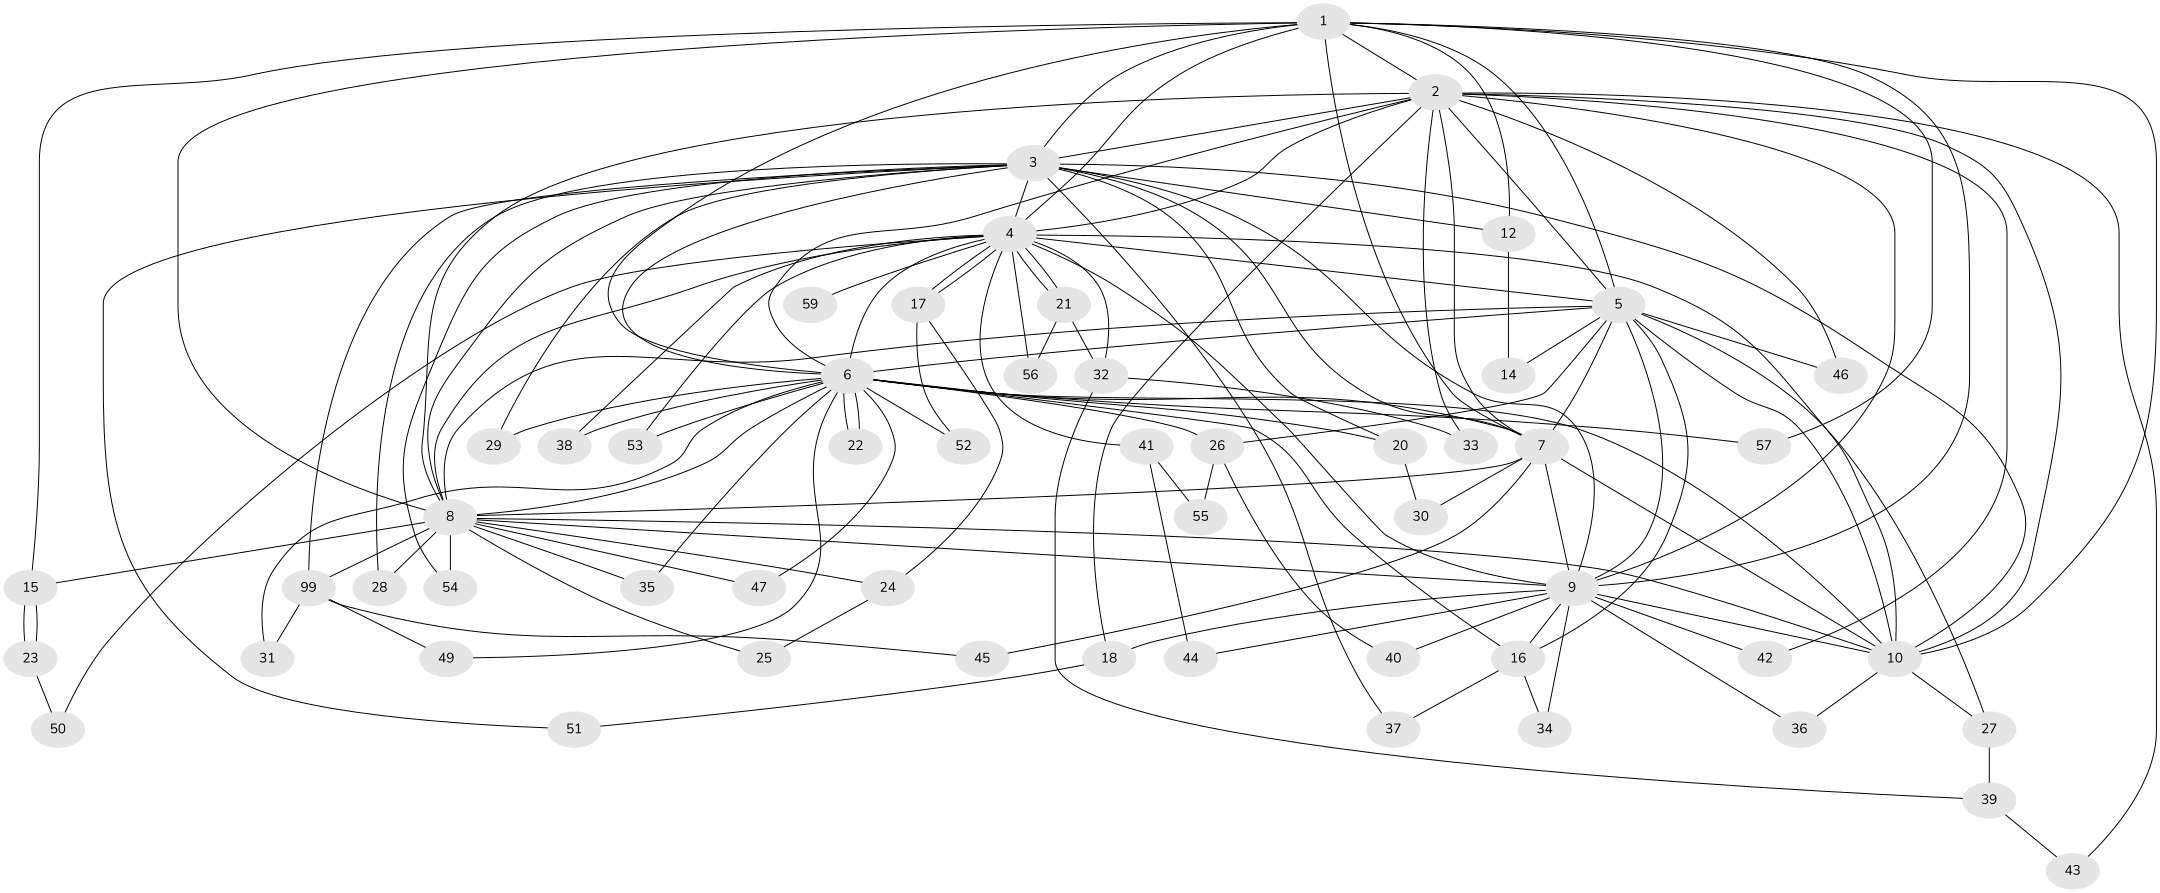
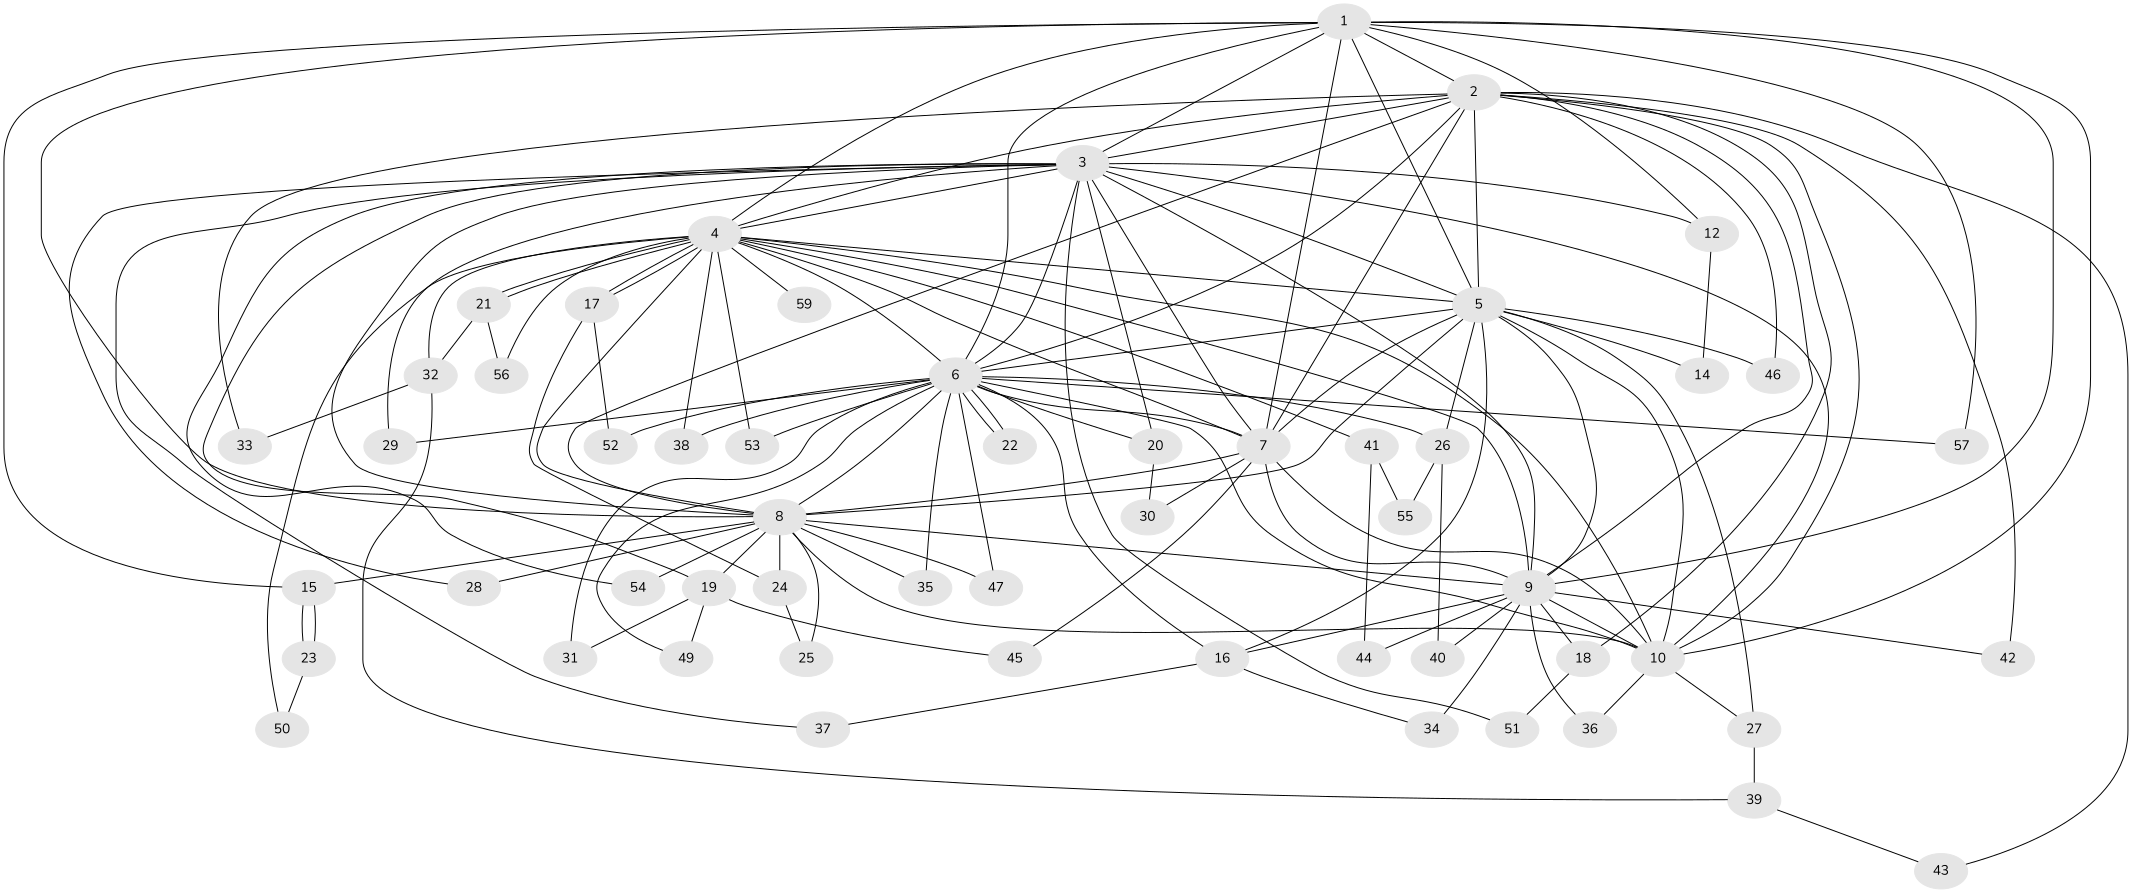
none -> (1283, 229)
none -> (991, 337)
(309, 588) -> (709, 588)
